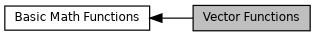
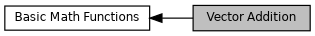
(252, 18) -> (252, 18)
